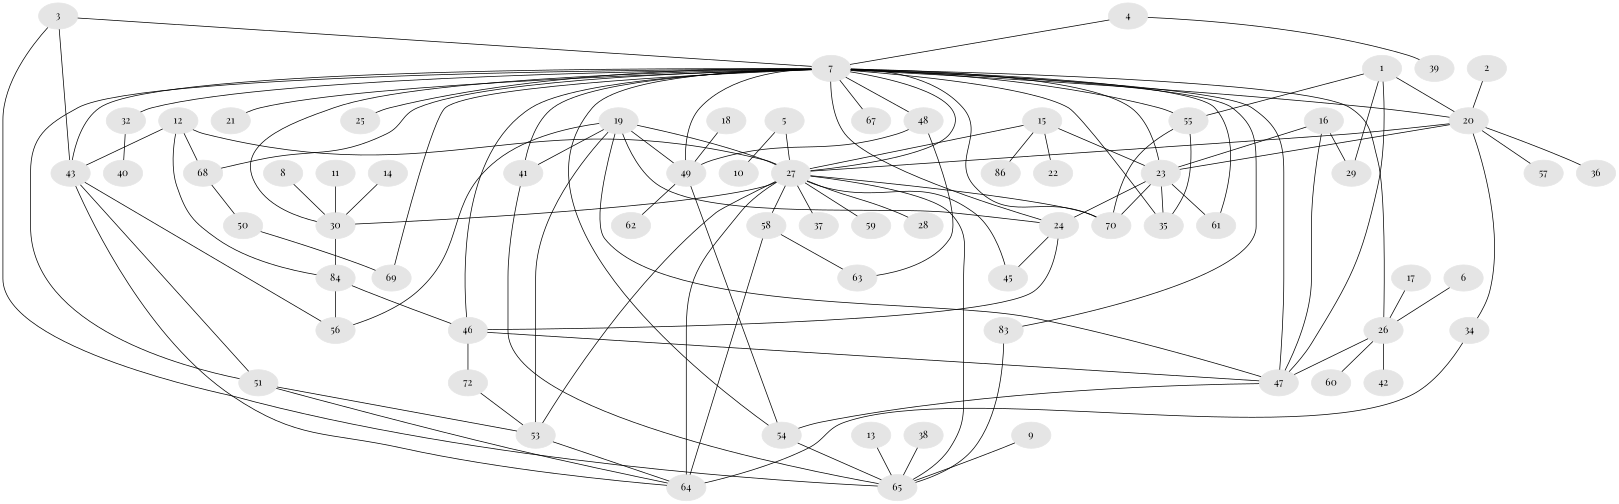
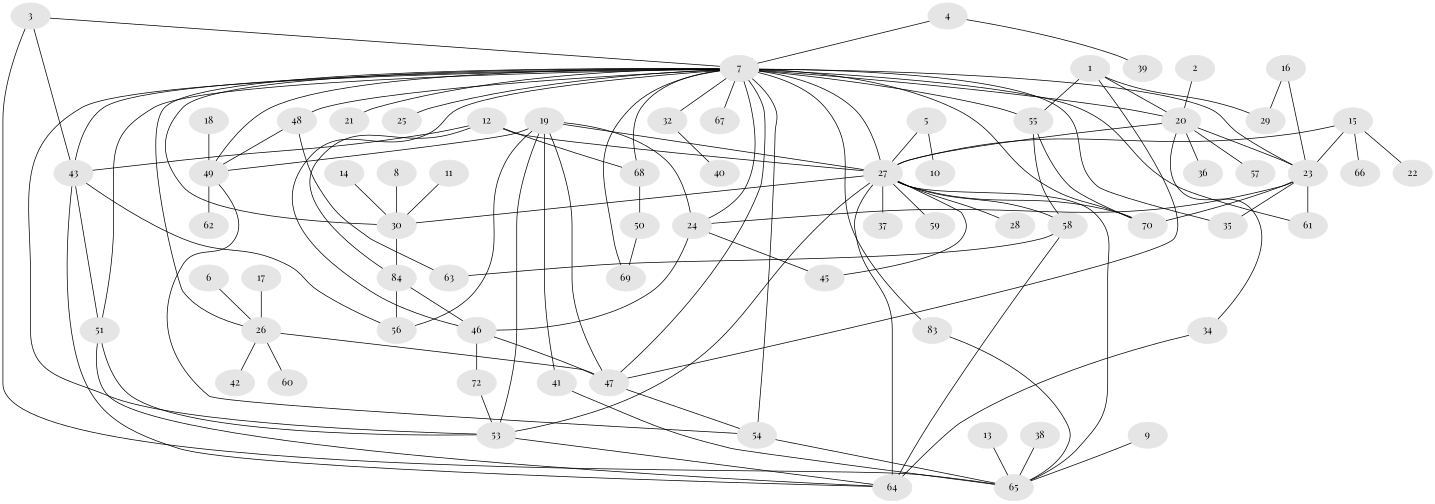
(571, 99) -> (50, 135)
(1001, 173) -> (1360, 173)
(1189, 176) -> (1039, 174)
(1311, 254) -> none
